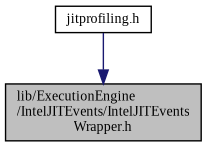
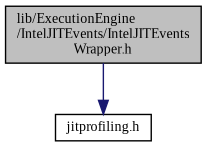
(103, 51) -> (103, 82)
